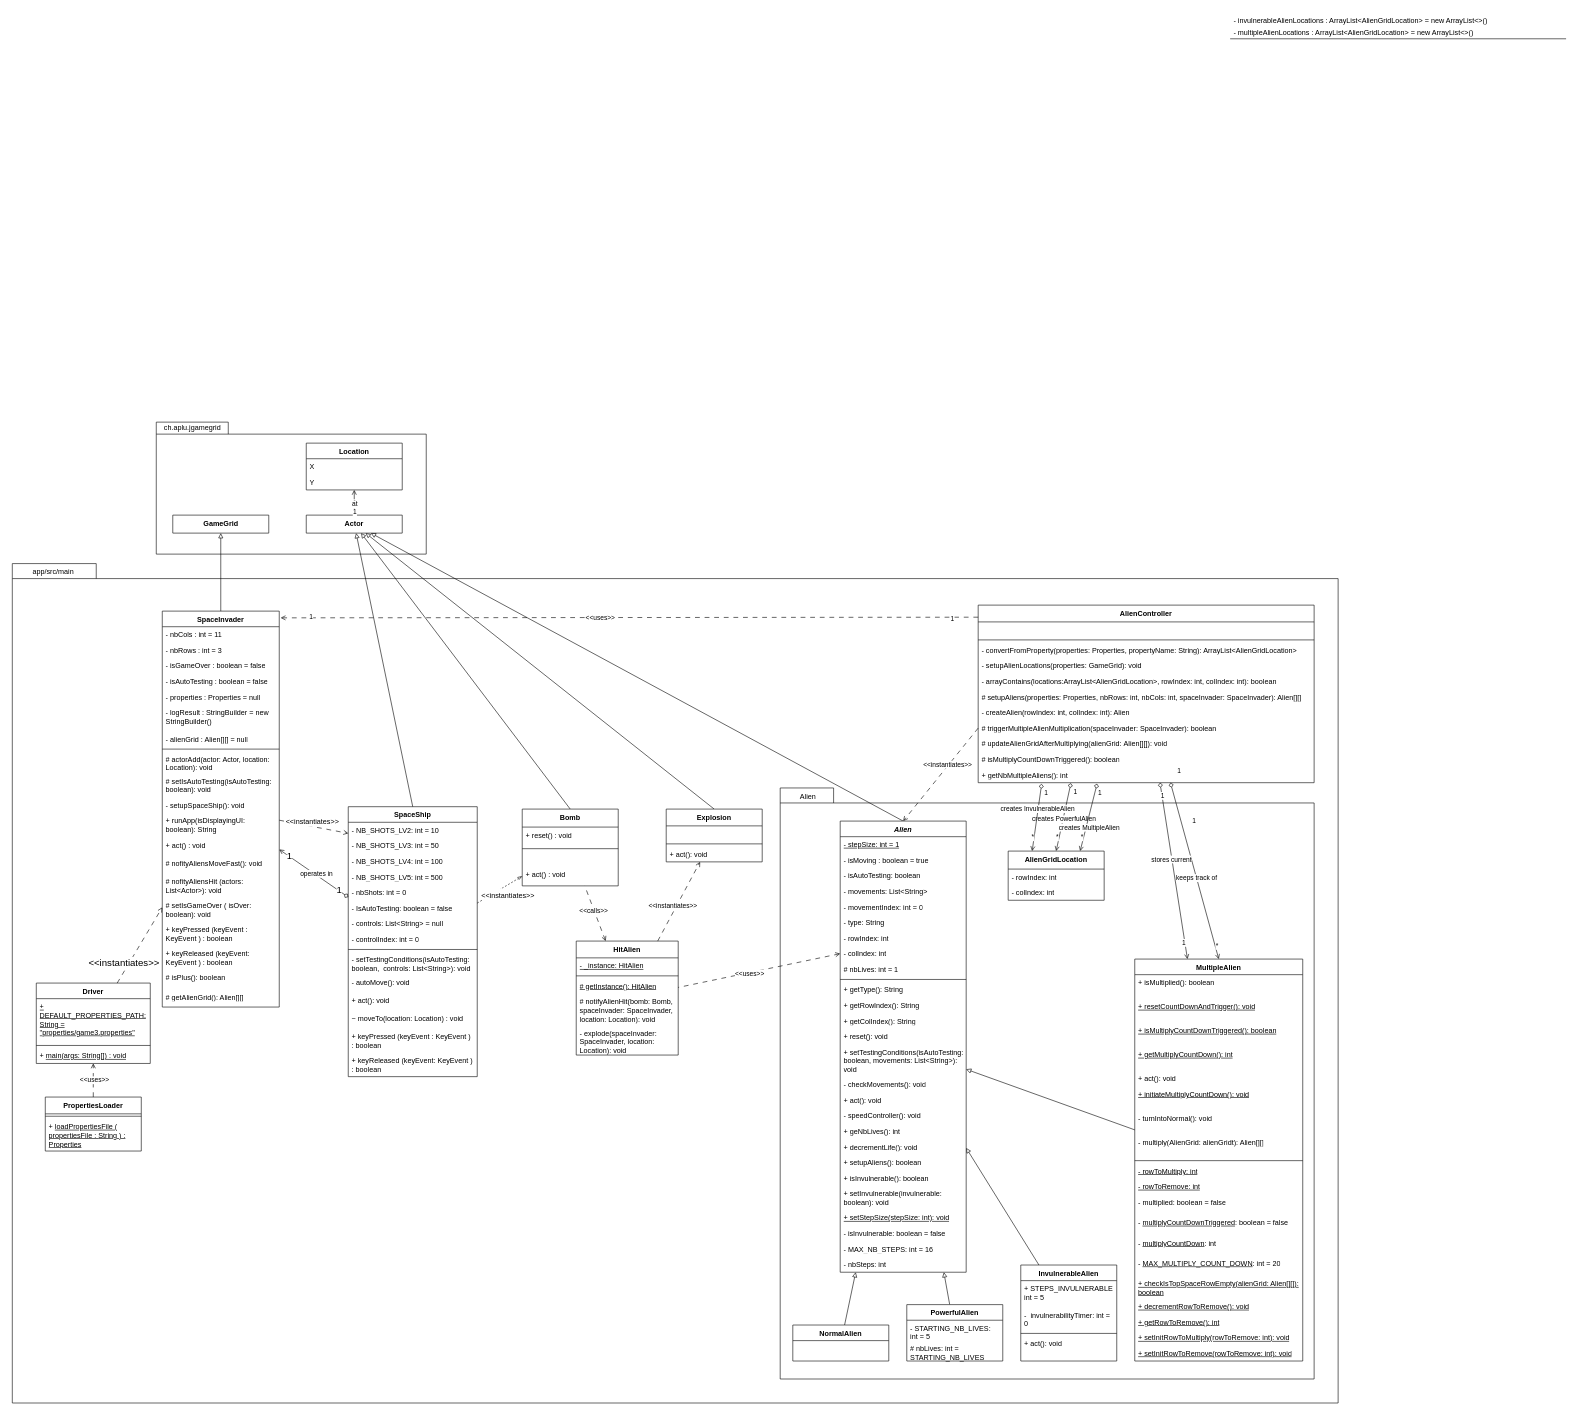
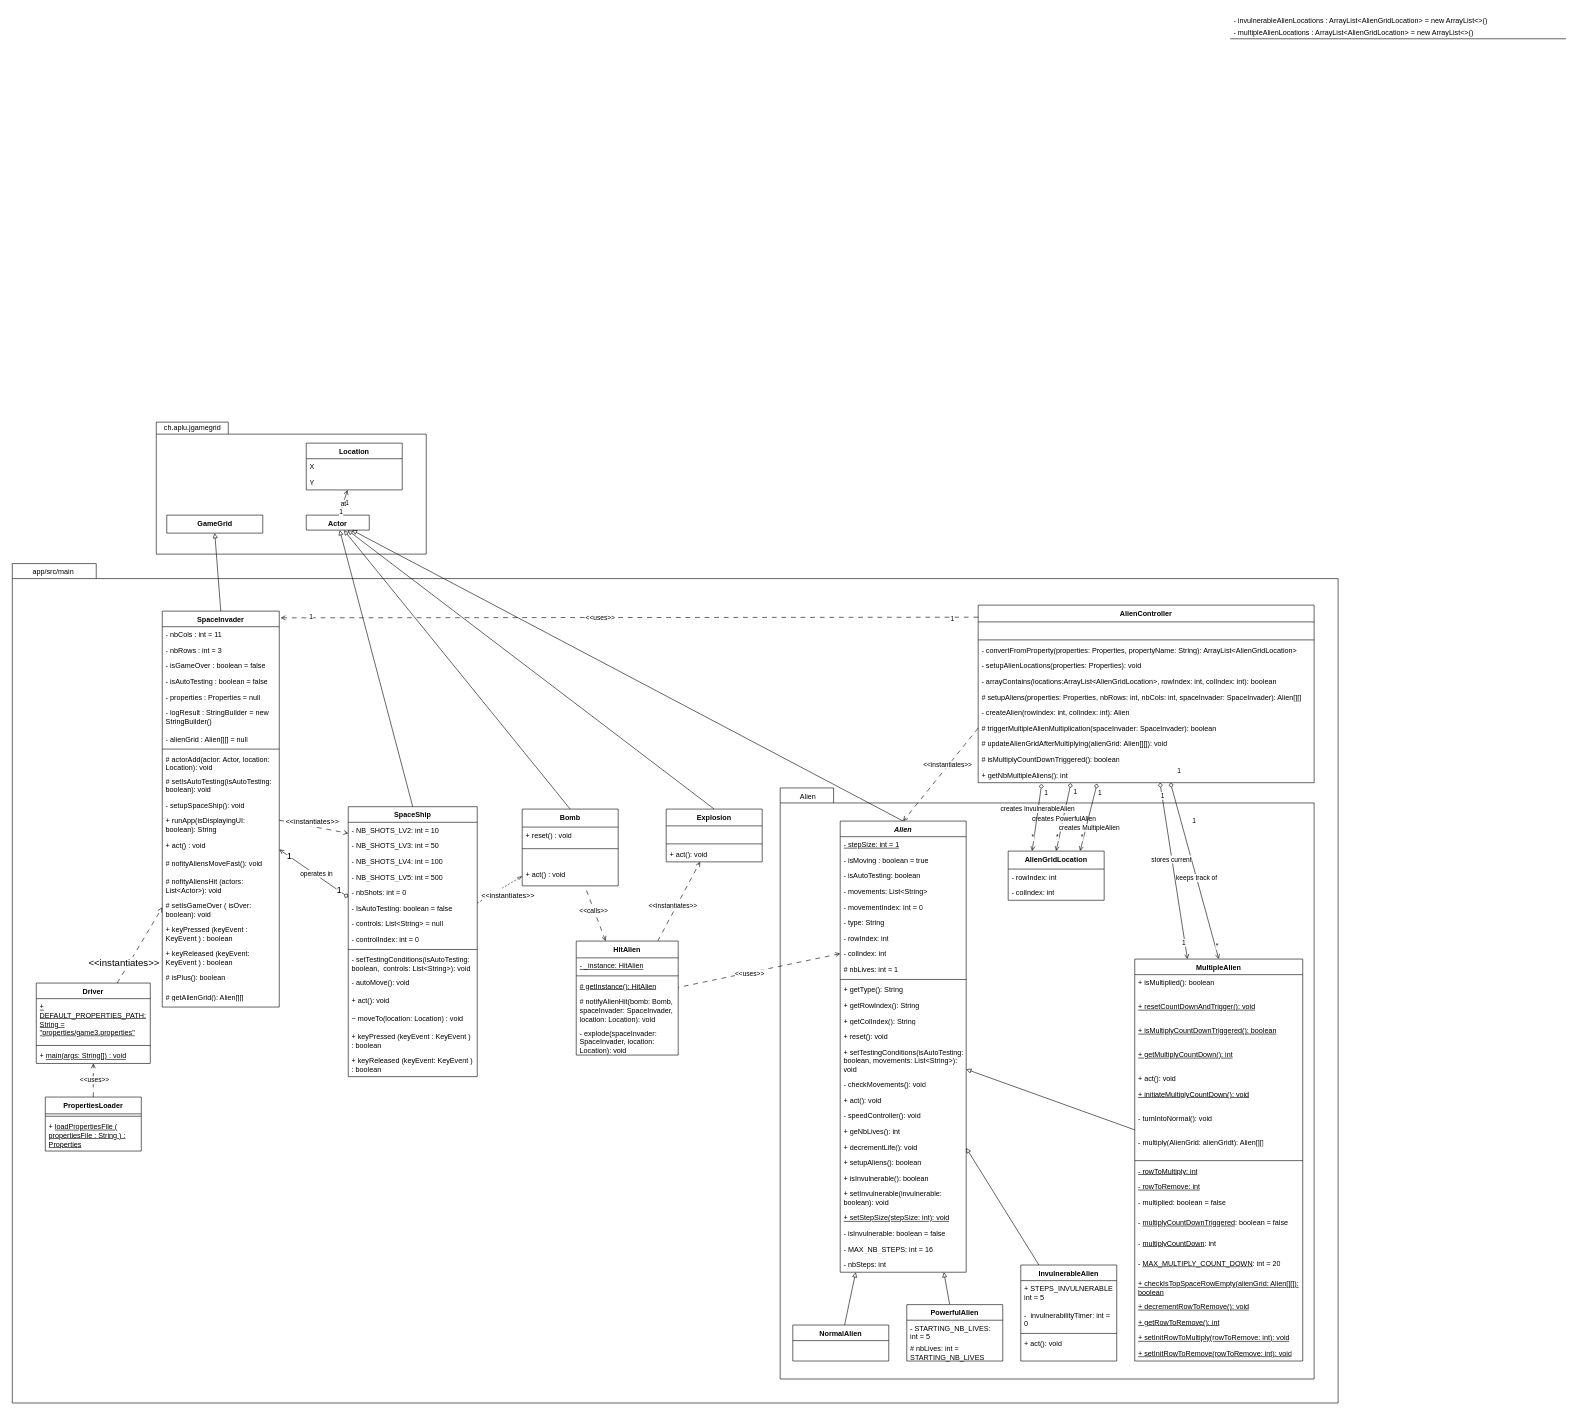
(221, 524) -> (215, 524)
(354, 524) -> (338, 523)
(1070, 666) -> (1074, 666)
